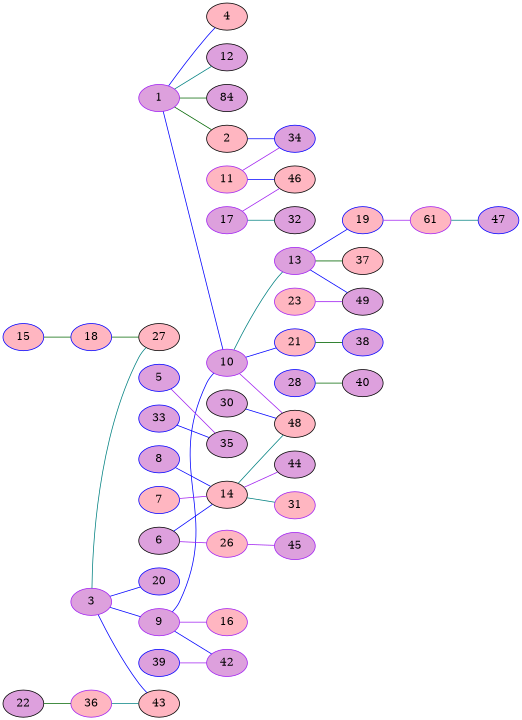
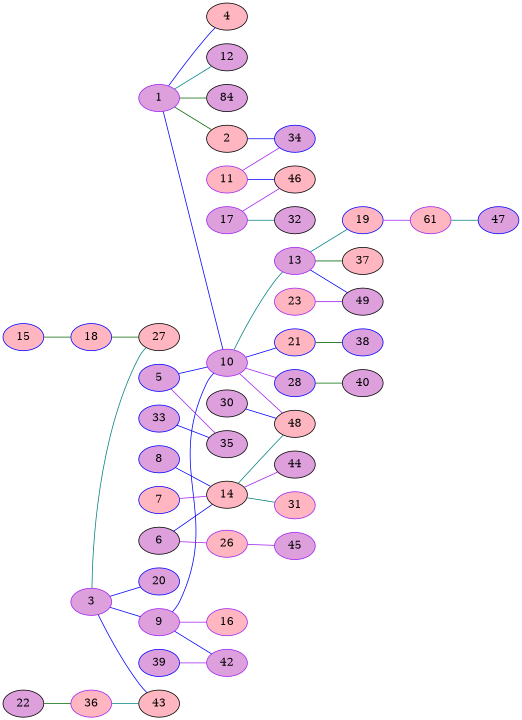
(329, 241) -> (329, 241)
none -> (193, 370)
none -> (261, 373)
